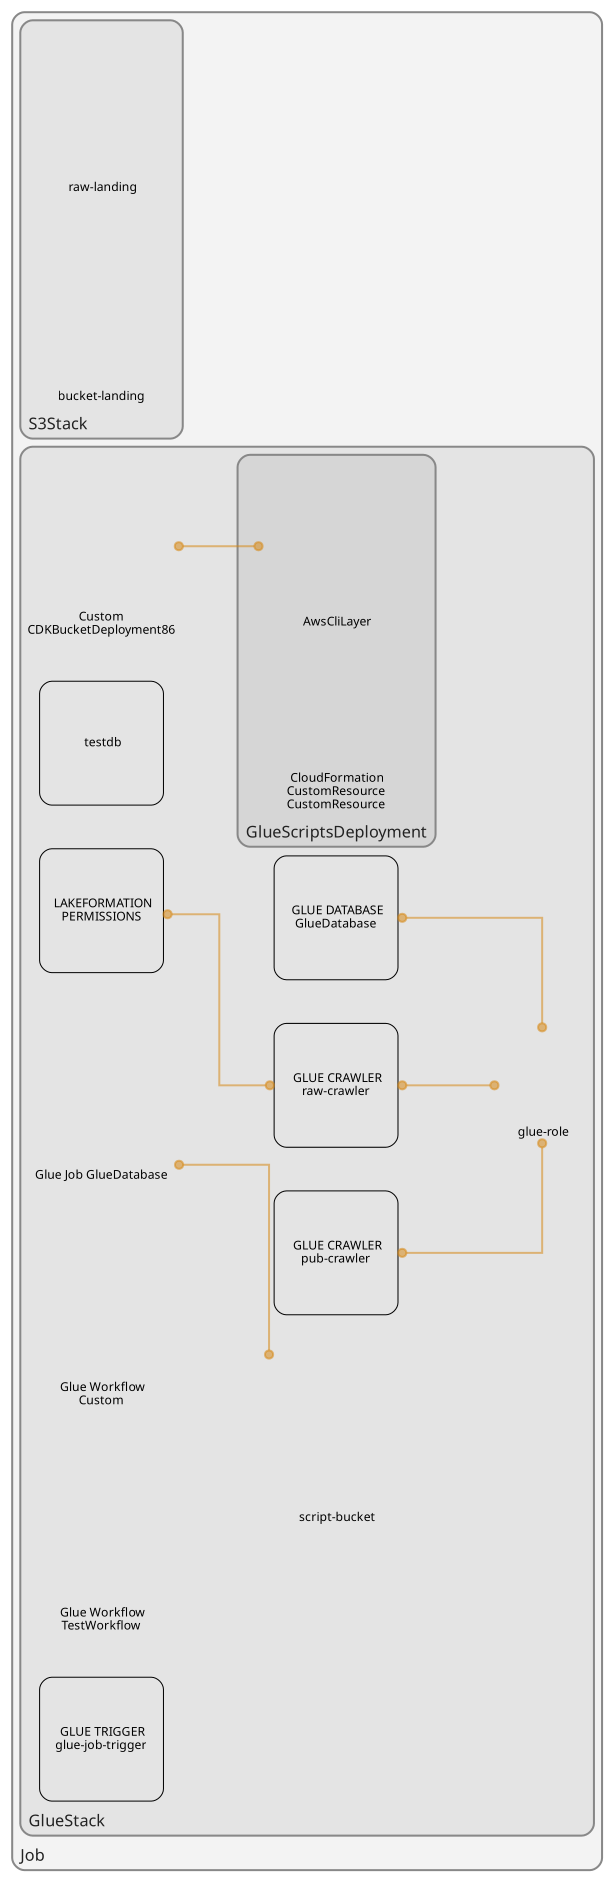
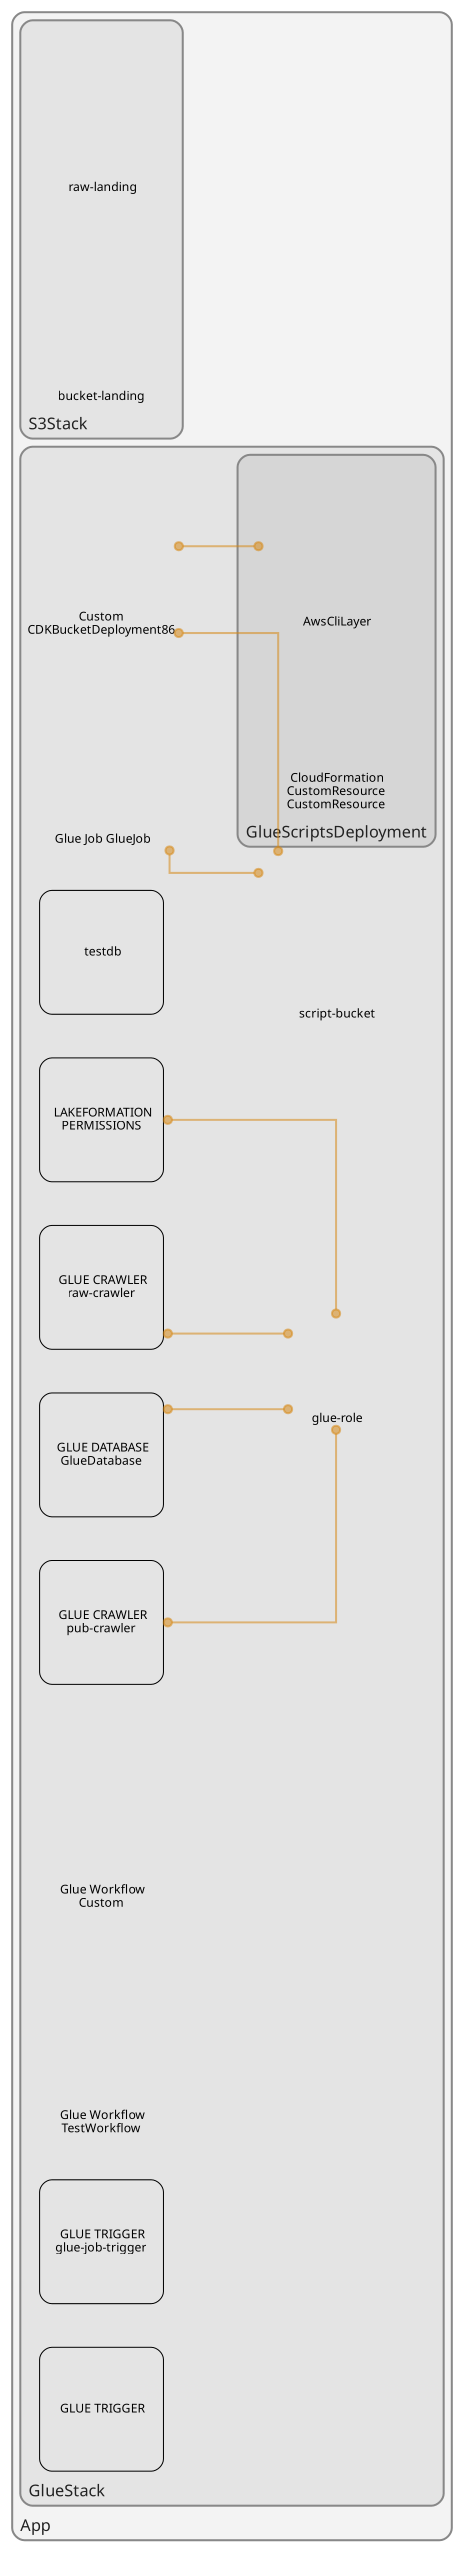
none -> (278, 692)
(219, 999) -> (336, 1133)
(102, 1100) -> (102, 763)
(33, 1857) -> (36, 2527)
none -> (102, 2409)
